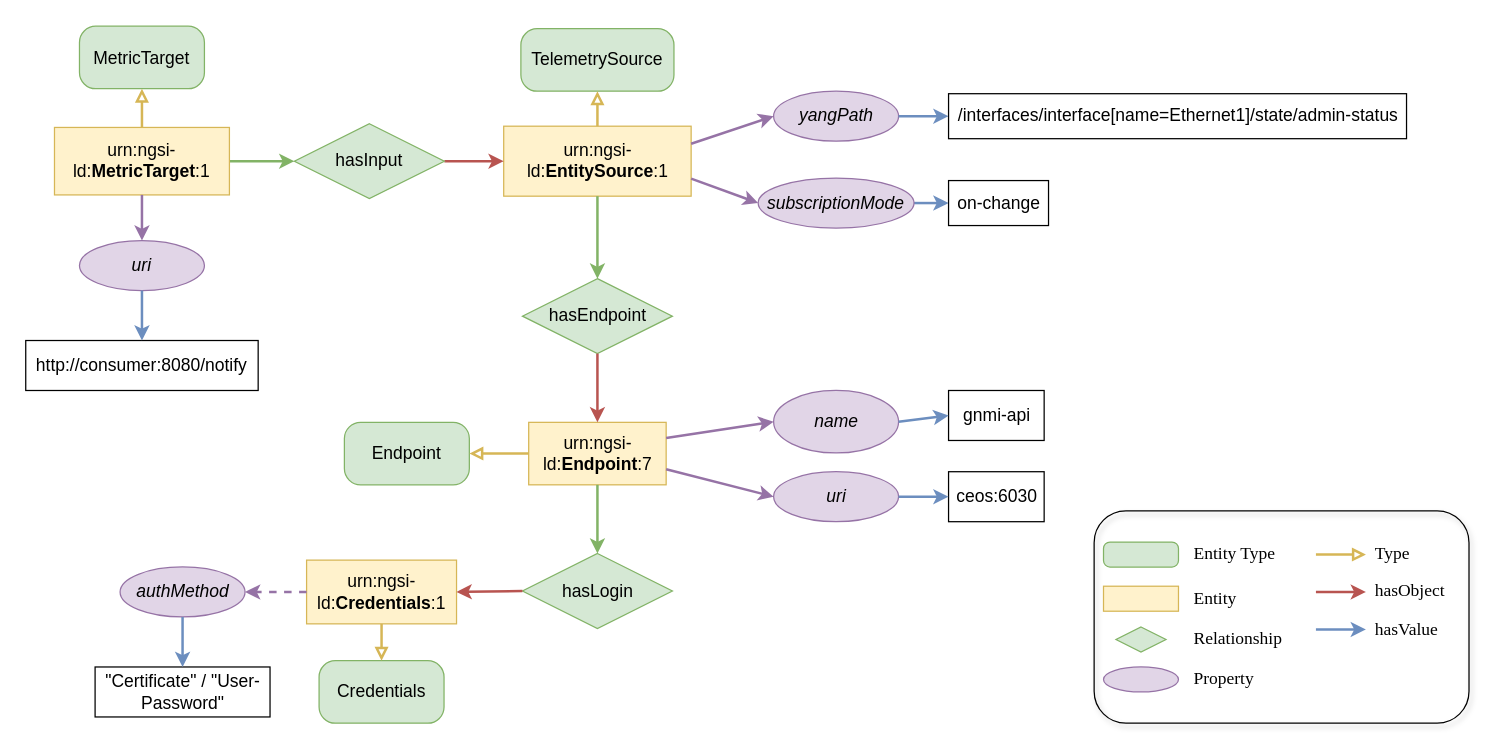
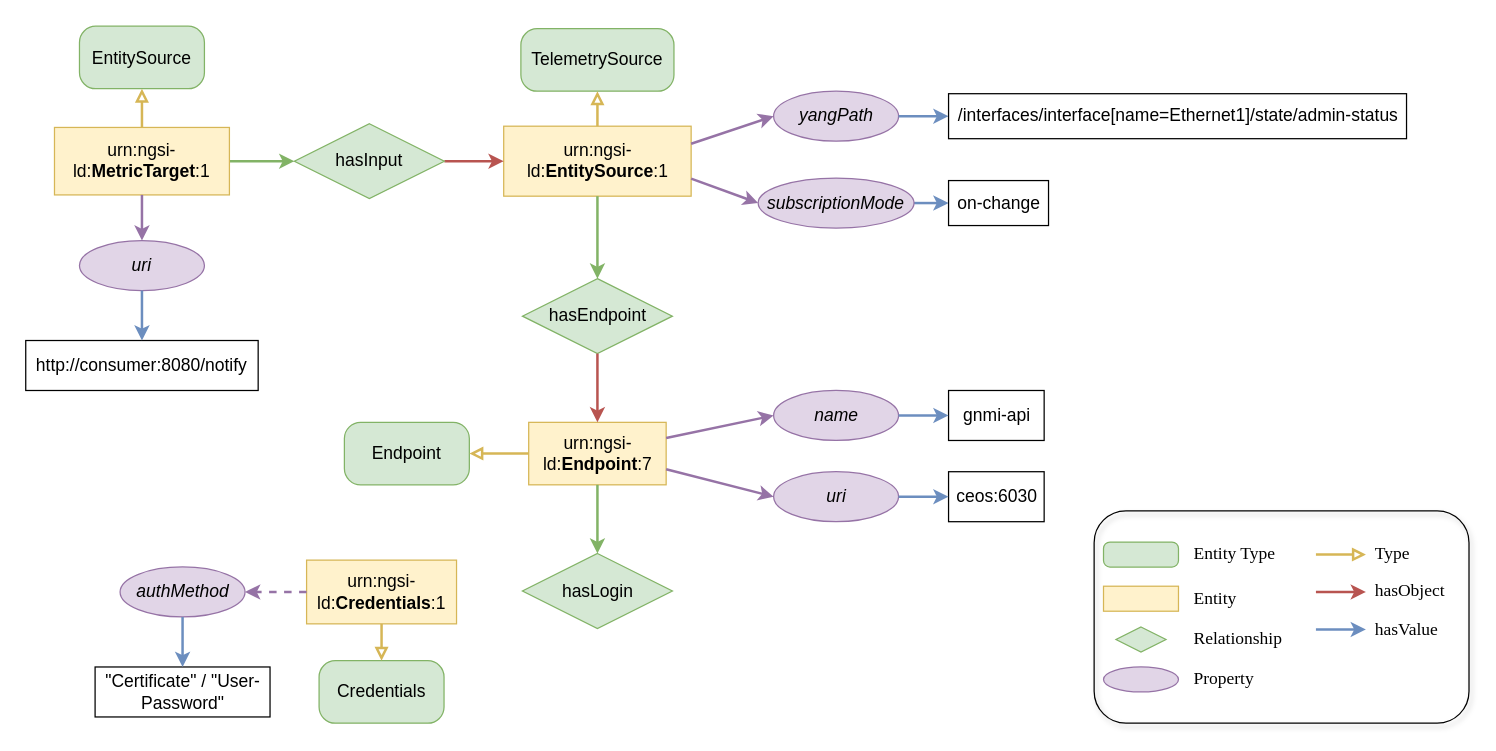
(142, 58) -> (142, 58)
(836, 422) -> (836, 416)
(495, 592) -> none
